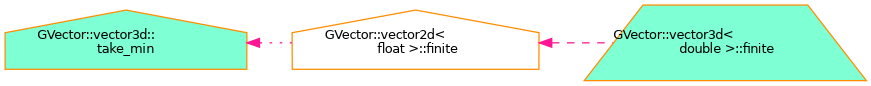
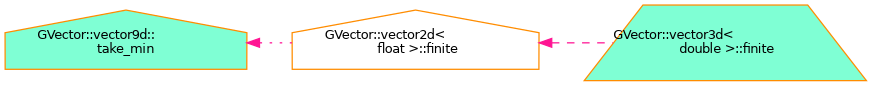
(126, 43) -> (126, 43)
